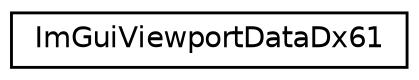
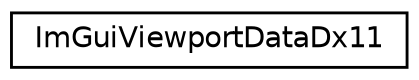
(209, 40) -> (209, 40)
